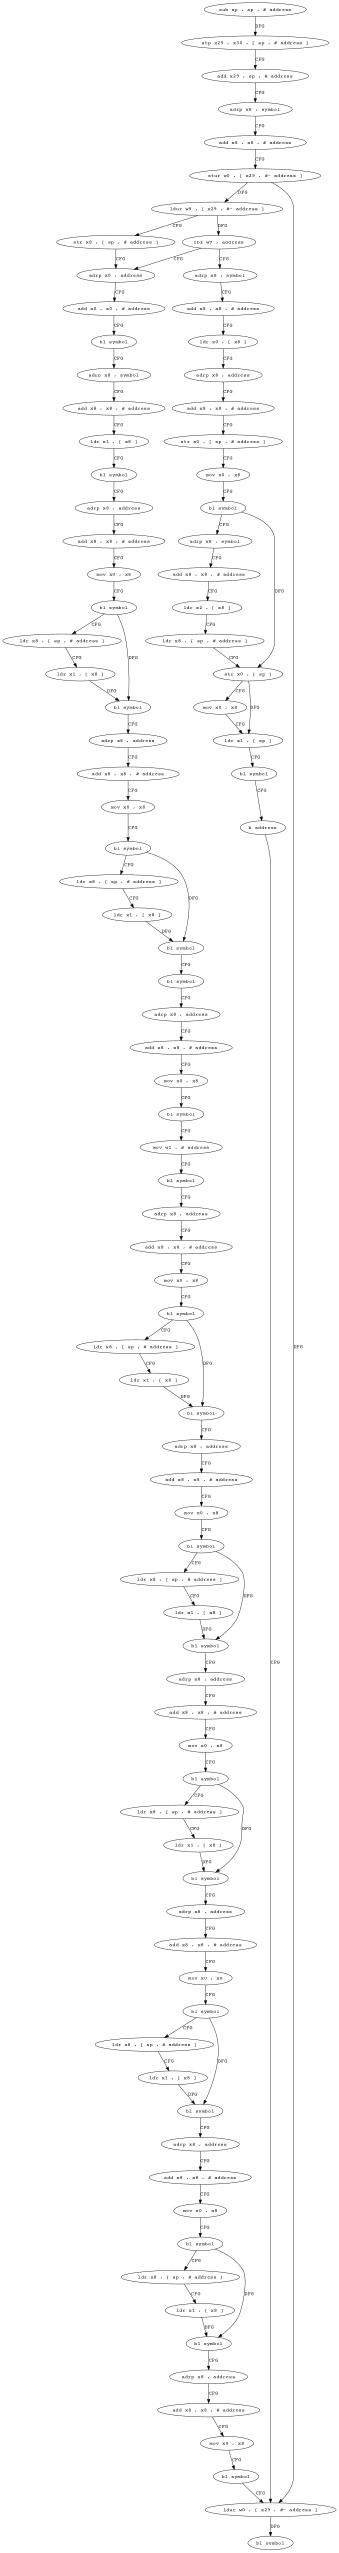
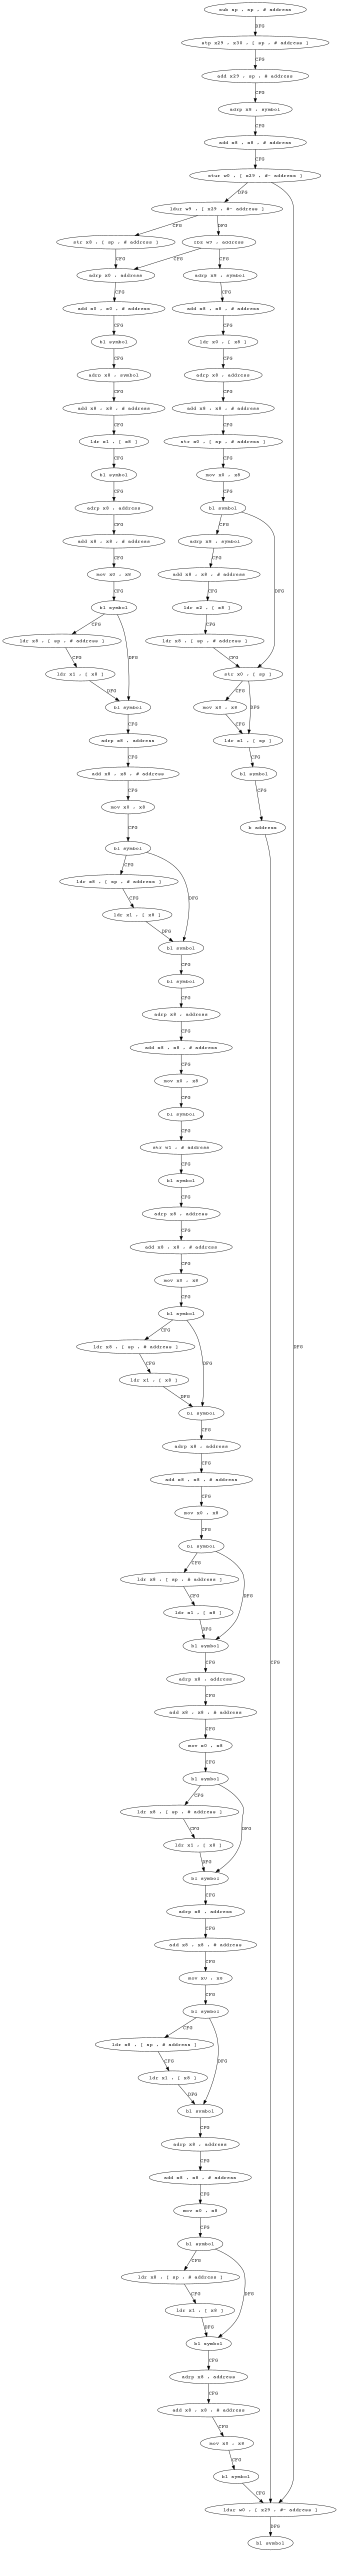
(181, 1147) -> (181, 1147)
